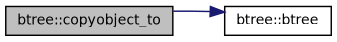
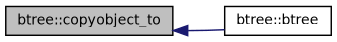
(192, 11) -> (206, 30)
